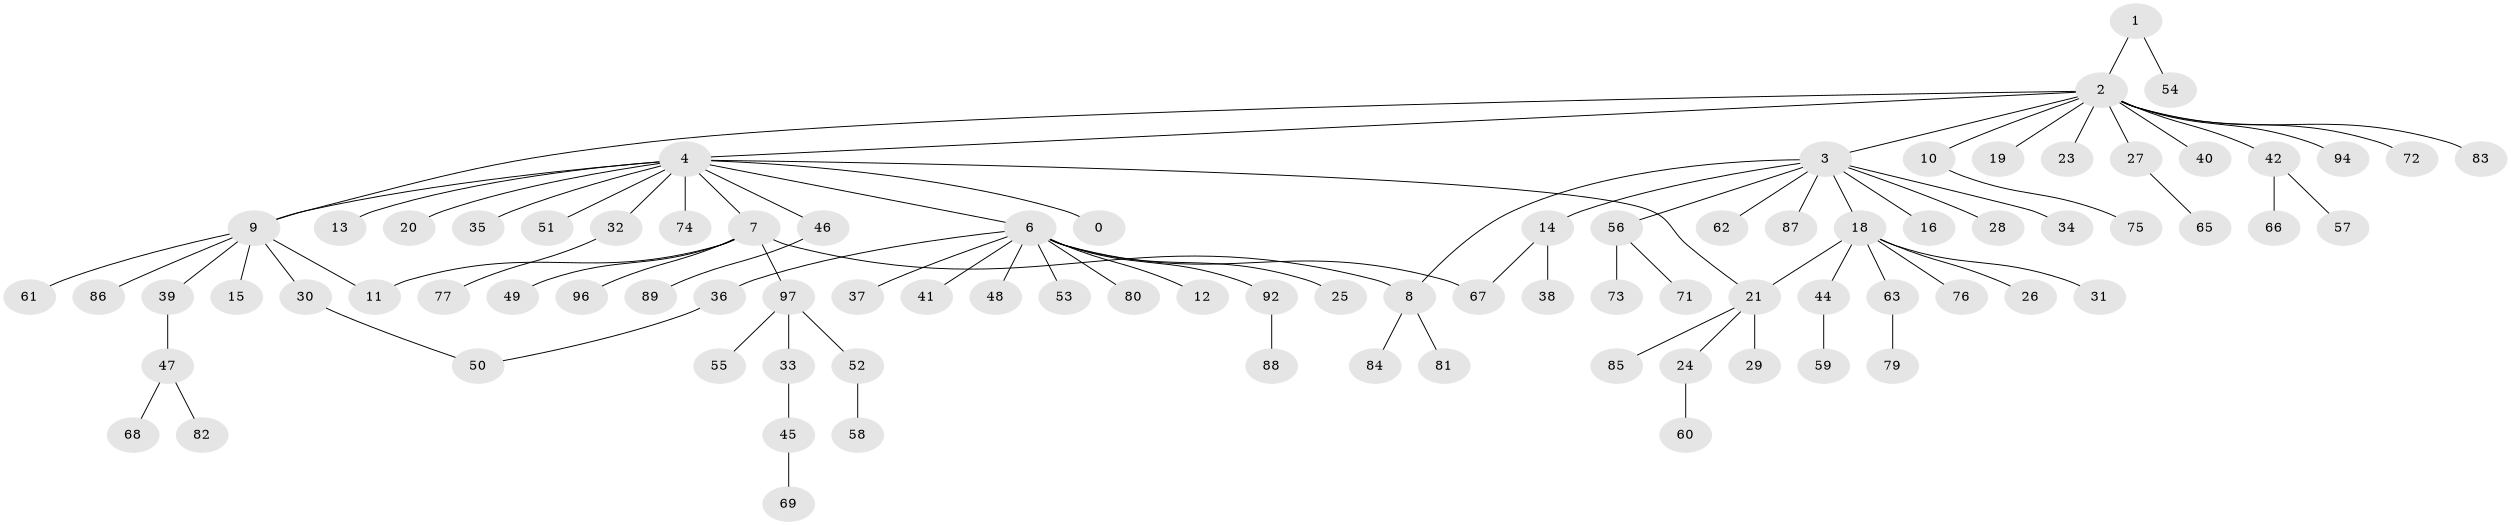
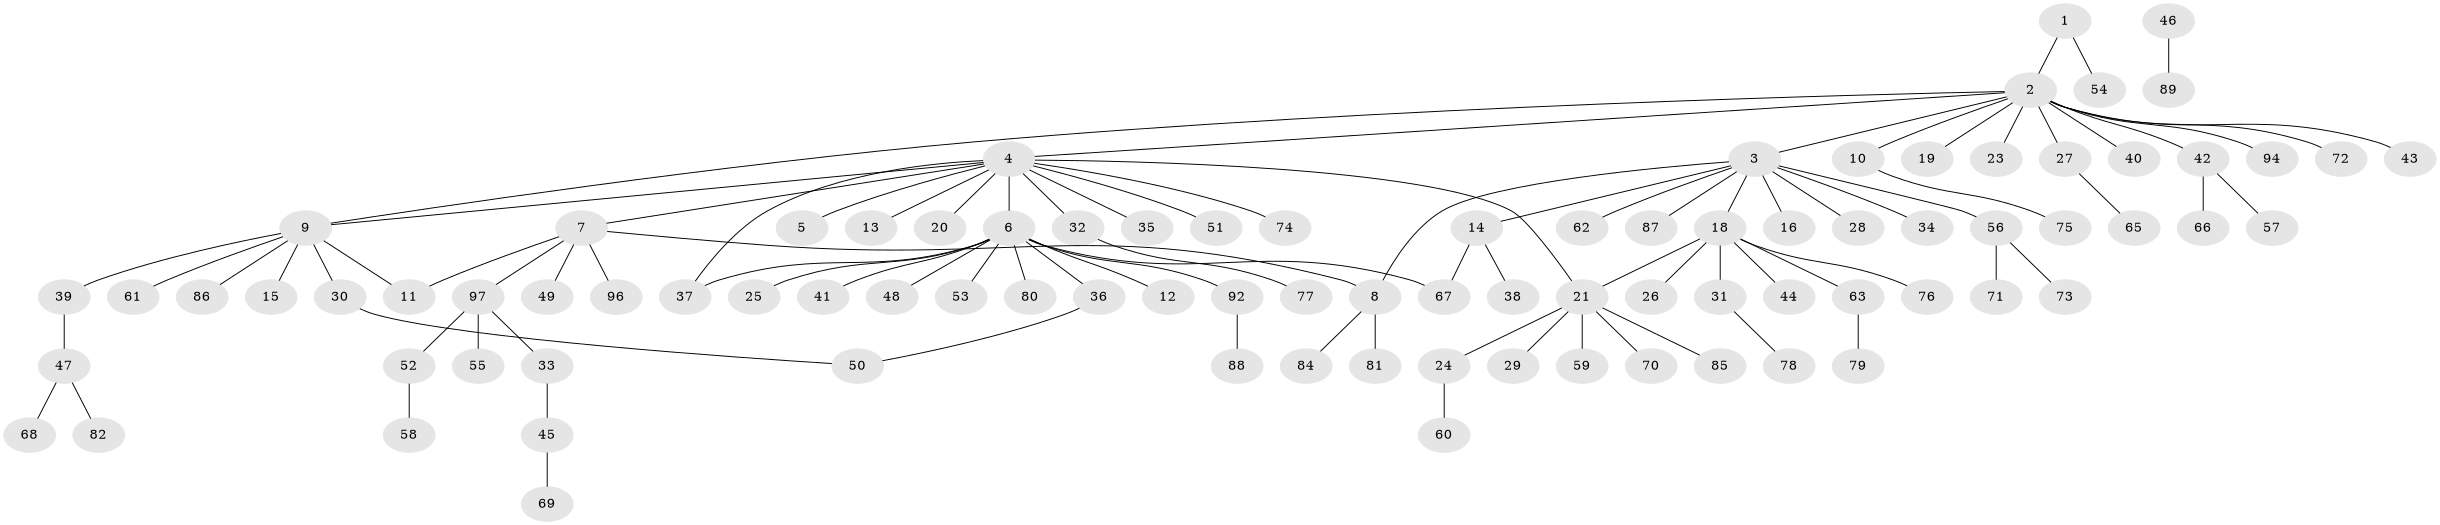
(2481, 159) -> (2410, 159)
(754, 194) -> (786, 202)
(1099, 228) -> (802, 228)
(1824, 332) -> (1582, 332)
none -> (1651, 366)
none -> (1789, 366)
